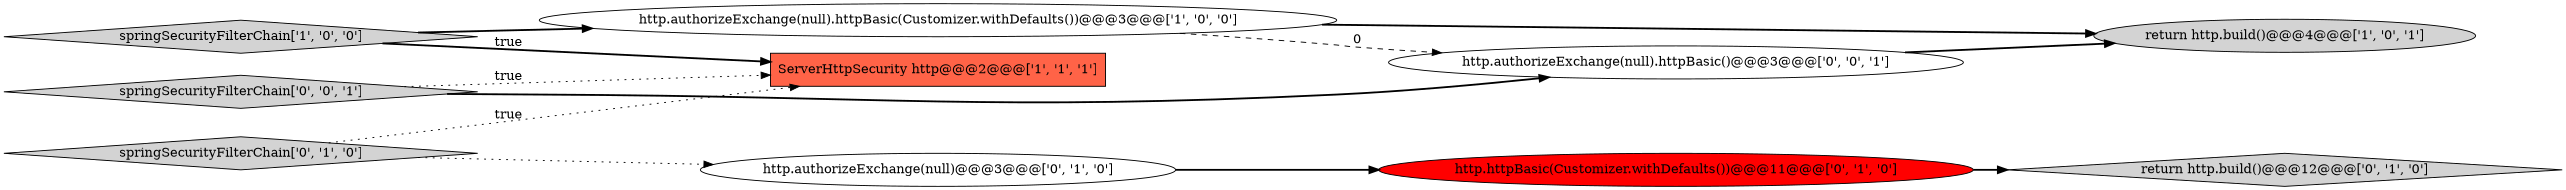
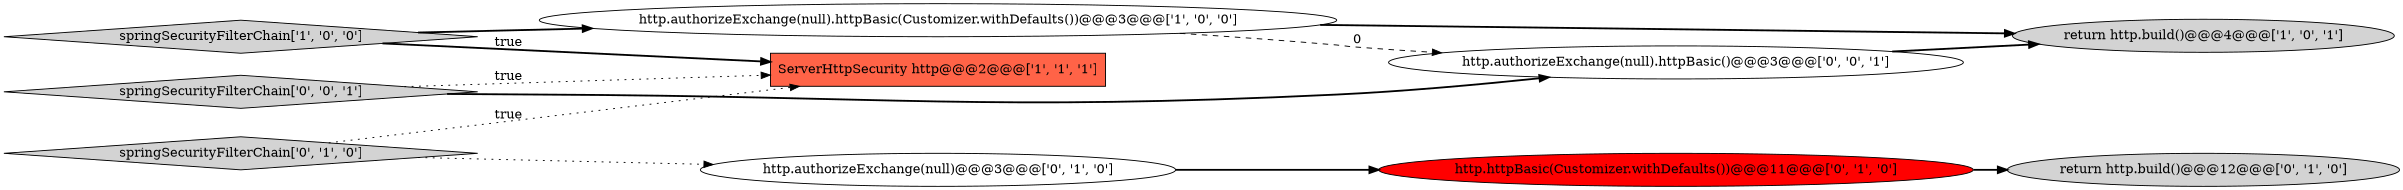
(2285, 170) -> (2203, 170)
